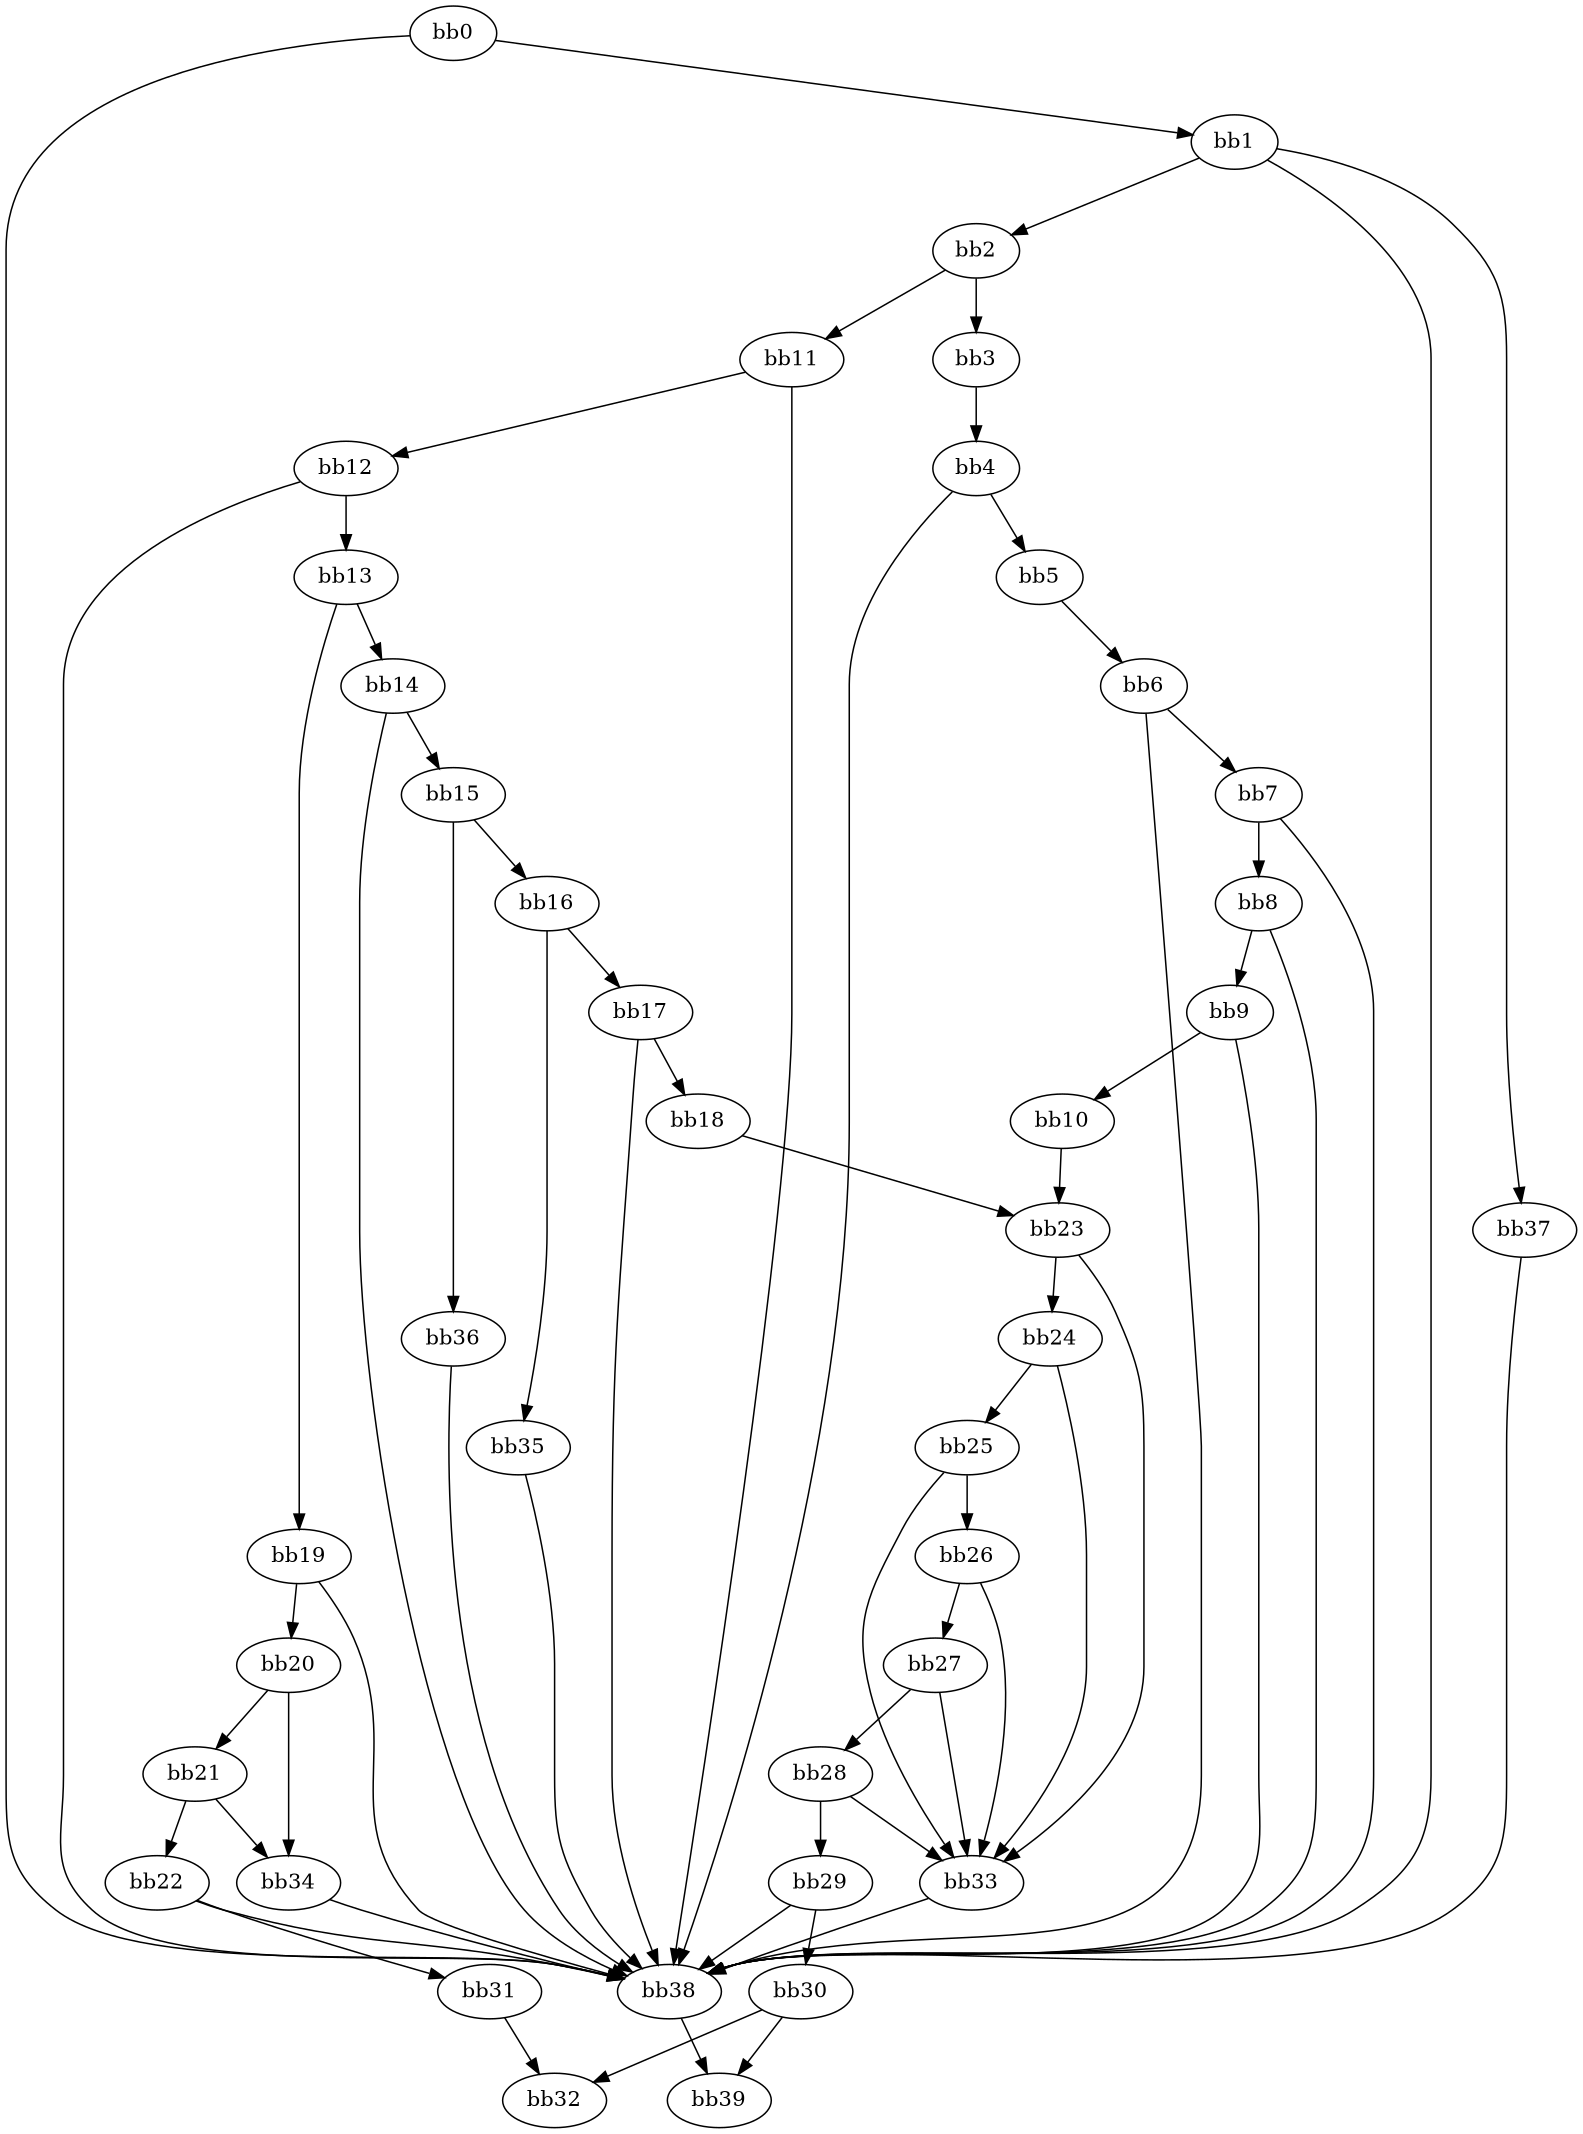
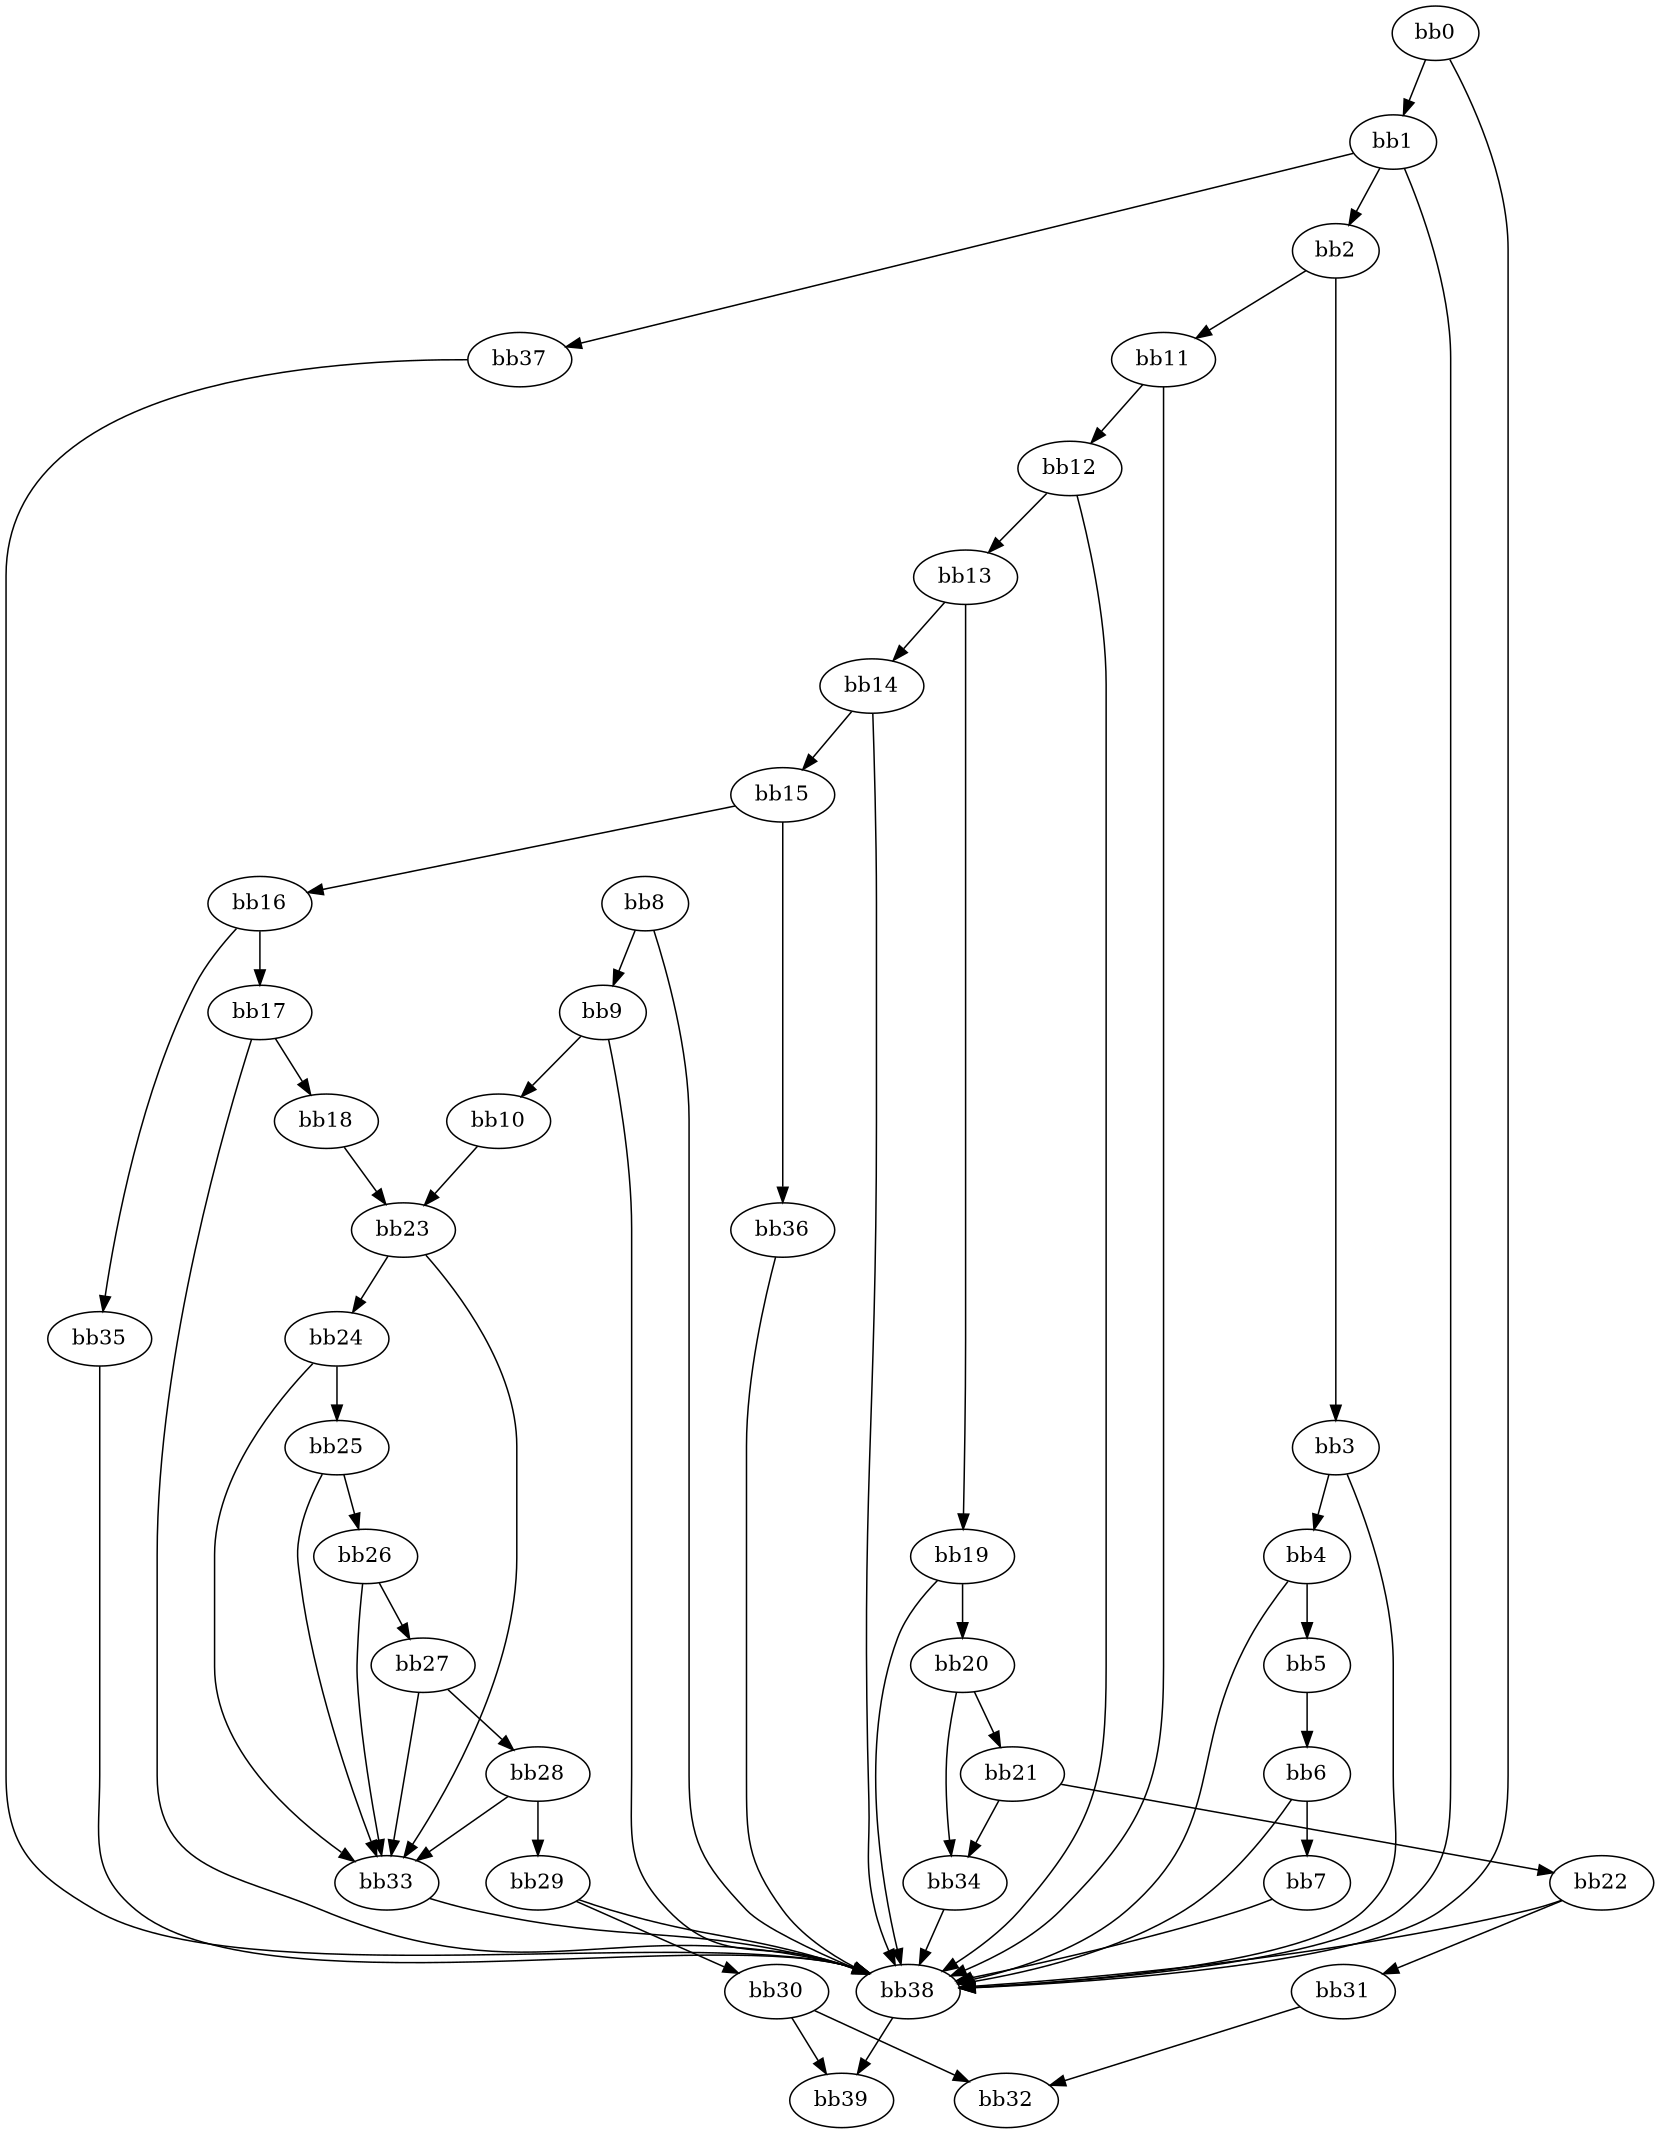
(1259, 842) -> none
none -> (1381, 1891)
